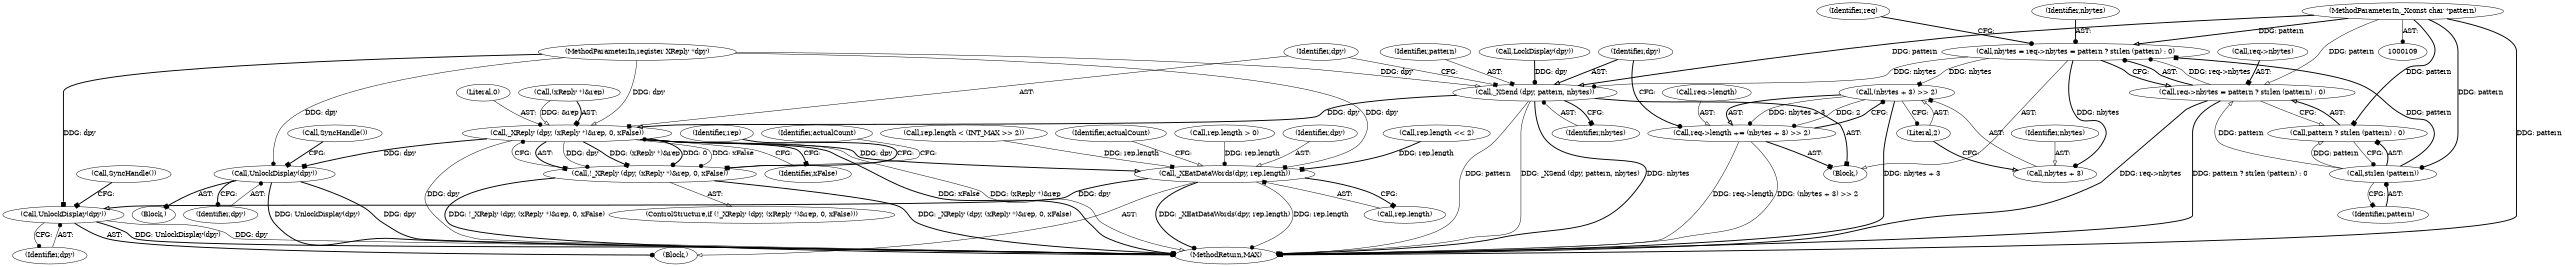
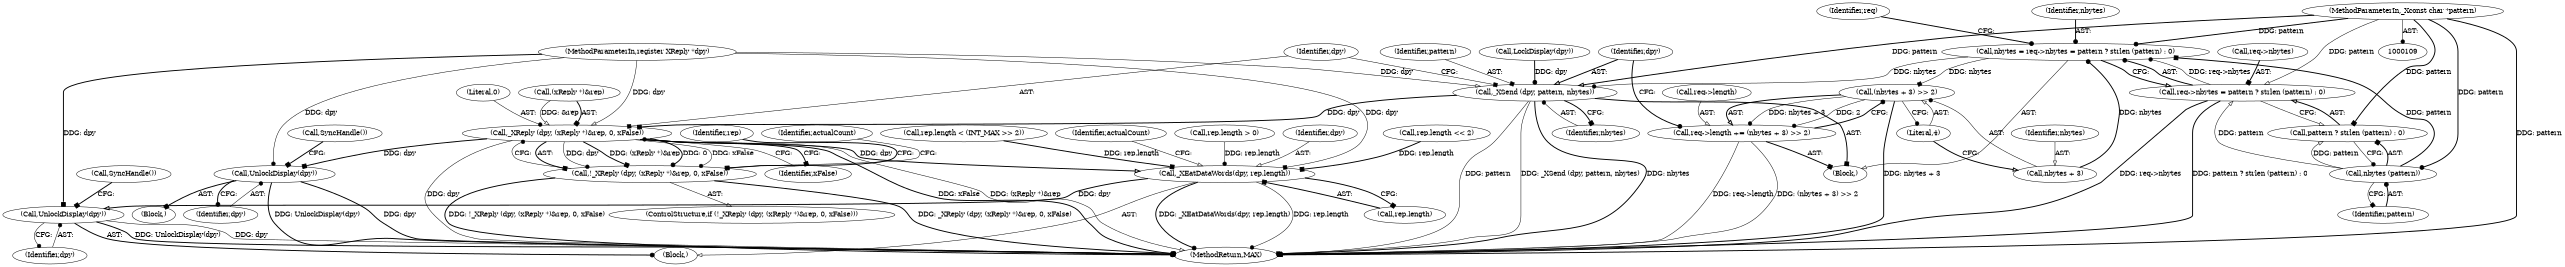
(2243, 31) -> (2243, 31)
(2088, 121) -> (2119, 119)
(1051, 124) -> (1051, 124)
(1923, 133) -> (1923, 133)
(1983, 137) -> (1983, 137)
(1086, 155) -> (1086, 155)
(2383, 174) -> (2383, 174)
(1324, 195) -> (1324, 195)
